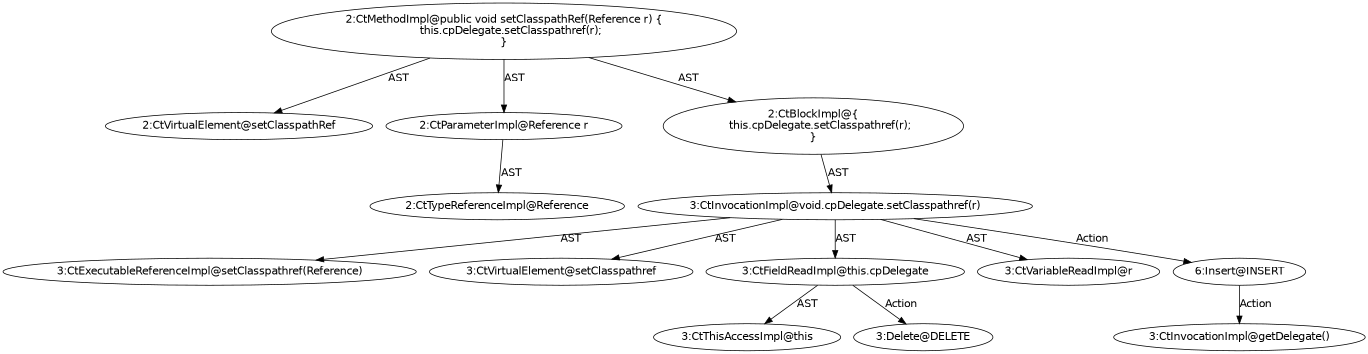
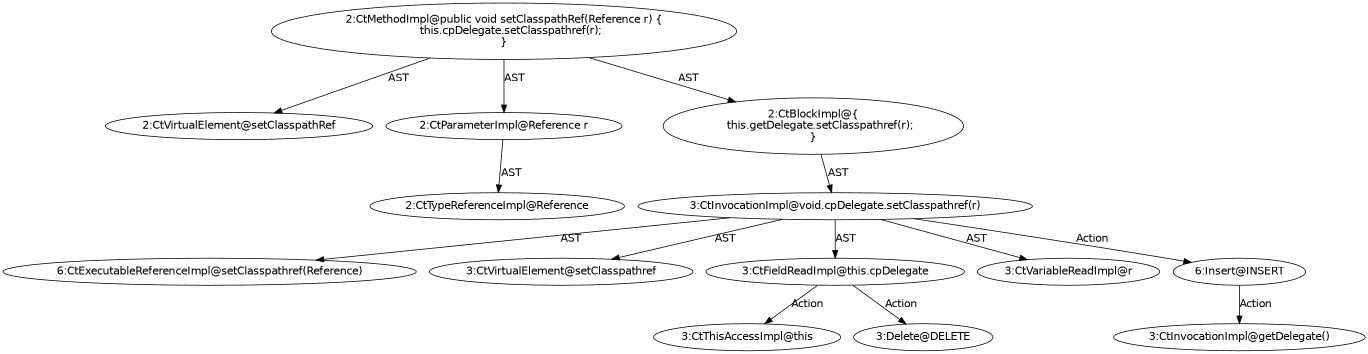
(813, 126) -> (813, 126)
(210, 272) -> (210, 272)
(807, 304) -> (807, 304)
